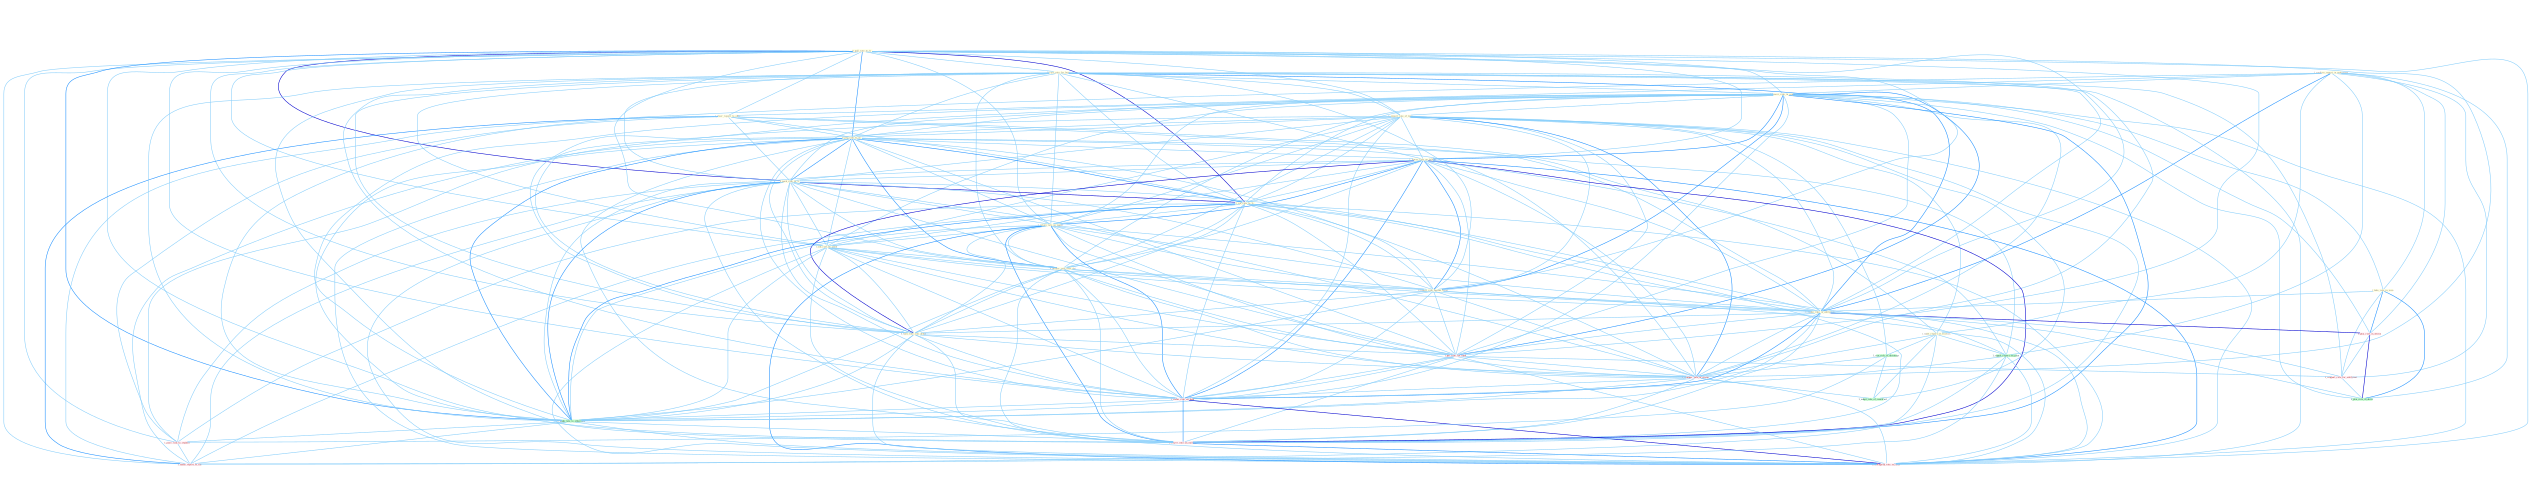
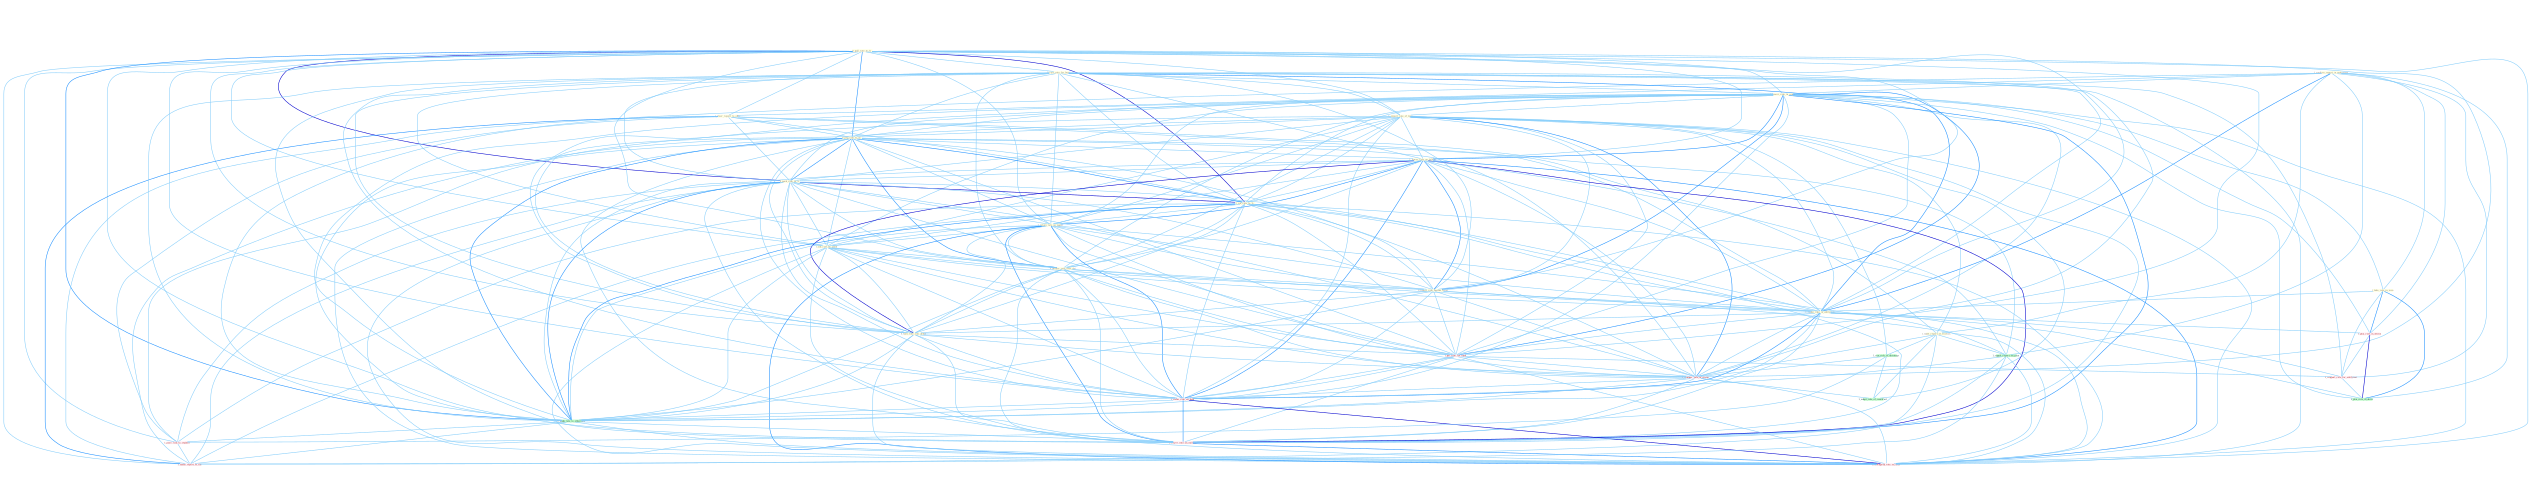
(2095, 323) -> (2095, 323)
